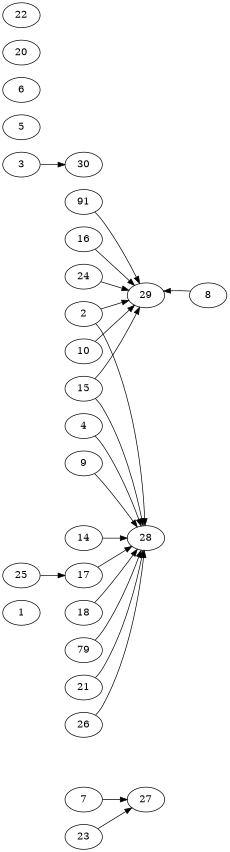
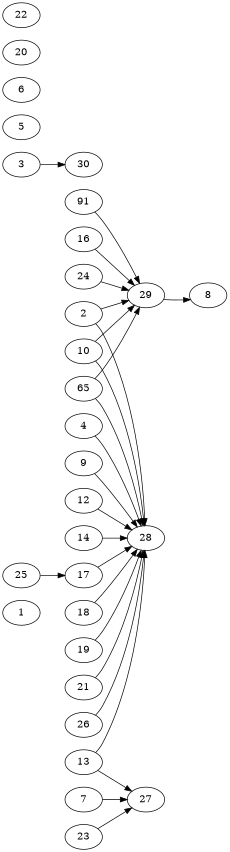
(180, 291) -> (174, 300)
(84, 389) -> (84, 389)
none -> (128, 437)
none -> (84, 501)
(84, 650) -> (84, 650)
none -> (84, 762)
